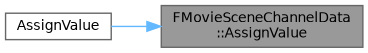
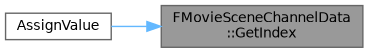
(262, 26) -> (262, 26)
